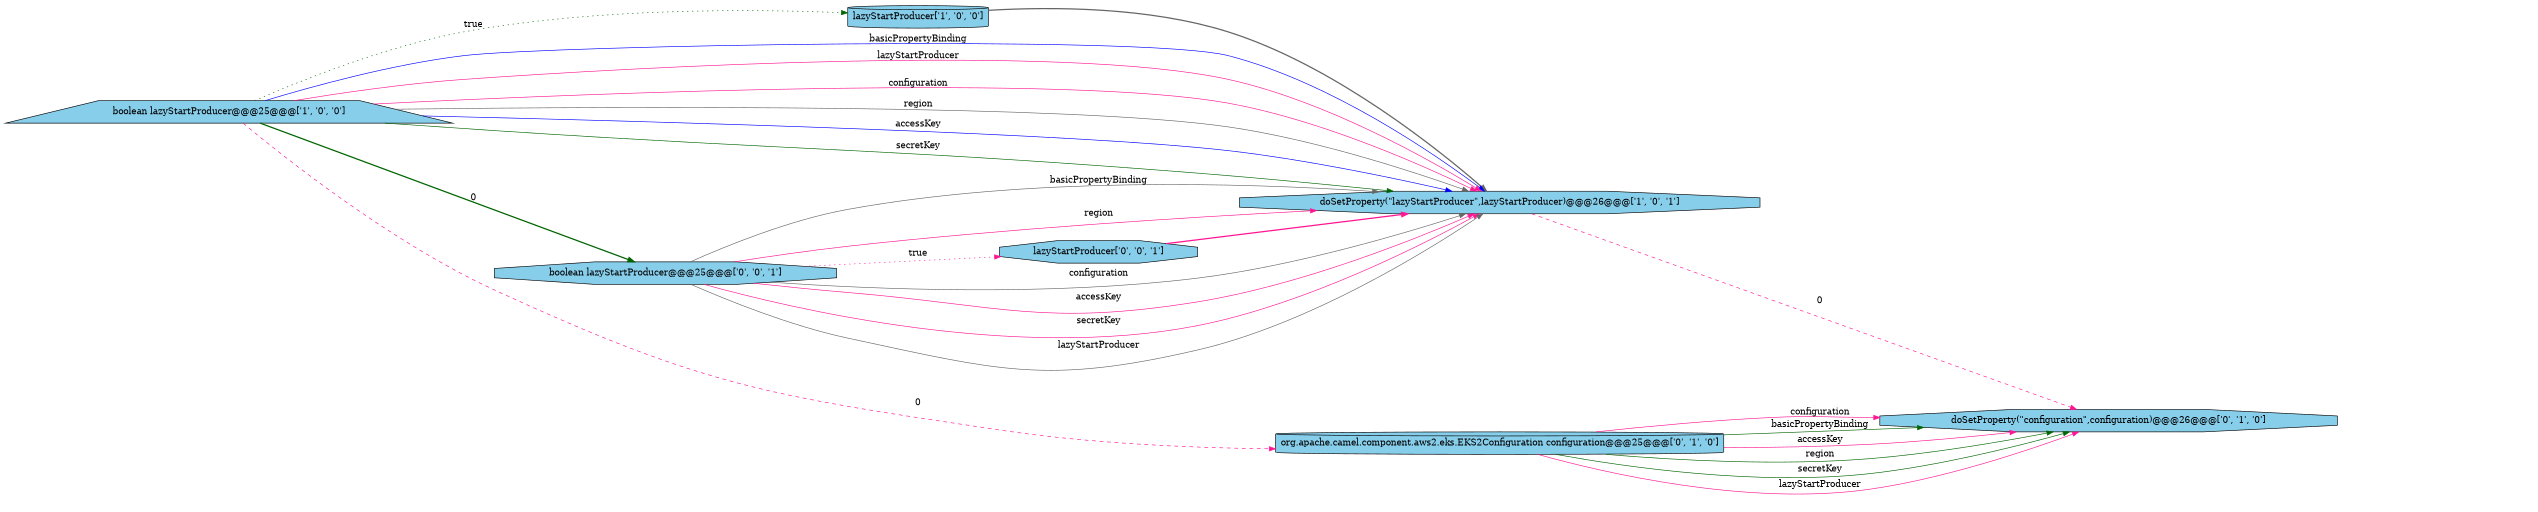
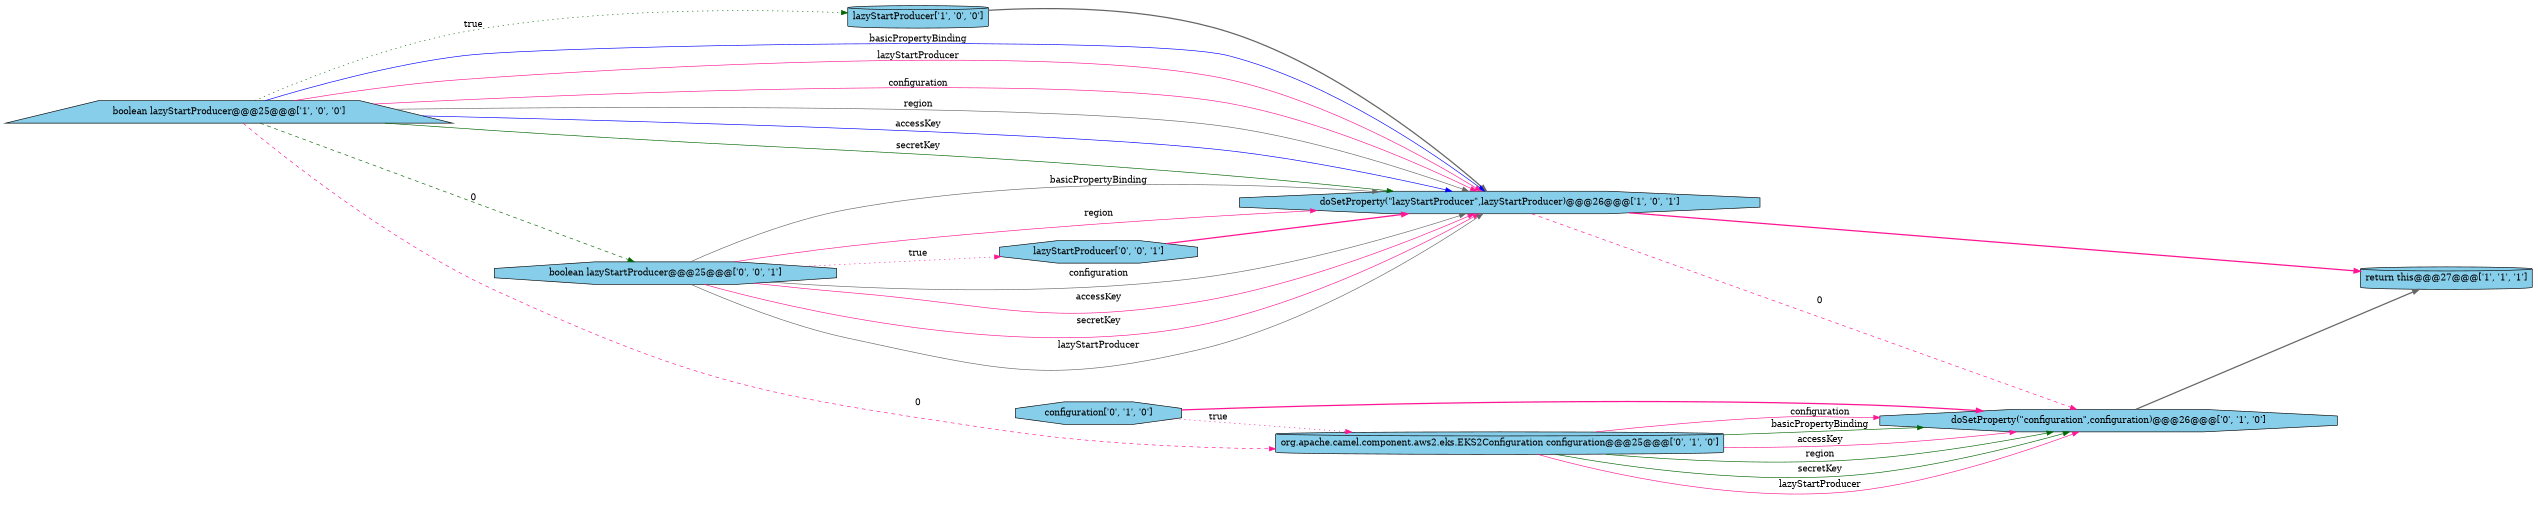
(444, 191) -> (444, 191)
none -> (2446, 278)
none -> (1099, 413)
